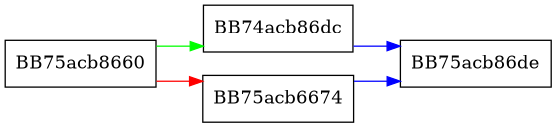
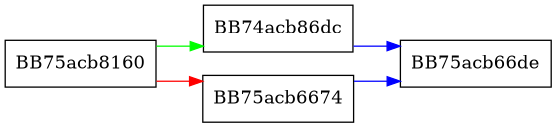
(81, 64) -> (81, 64)
(476, 64) -> (476, 64)
